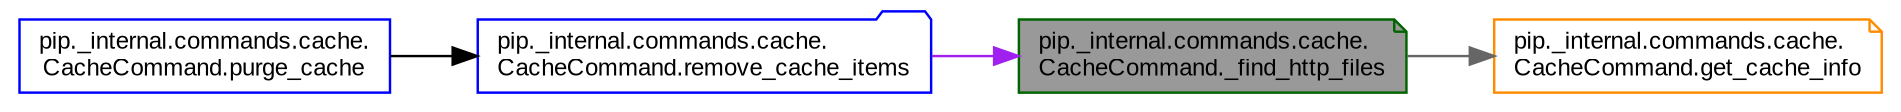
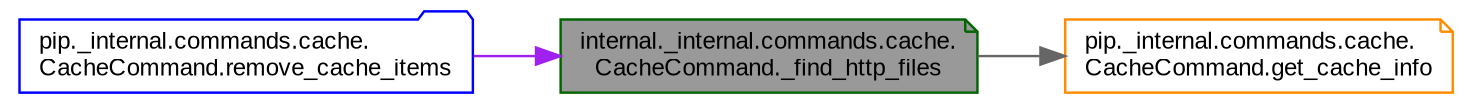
(205, 56) -> none
(1213, 56) -> (769, 56)
